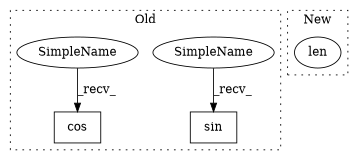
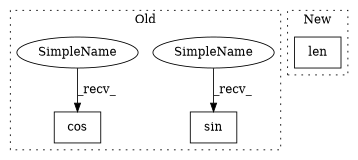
(318, 53) -> (318, 53)
